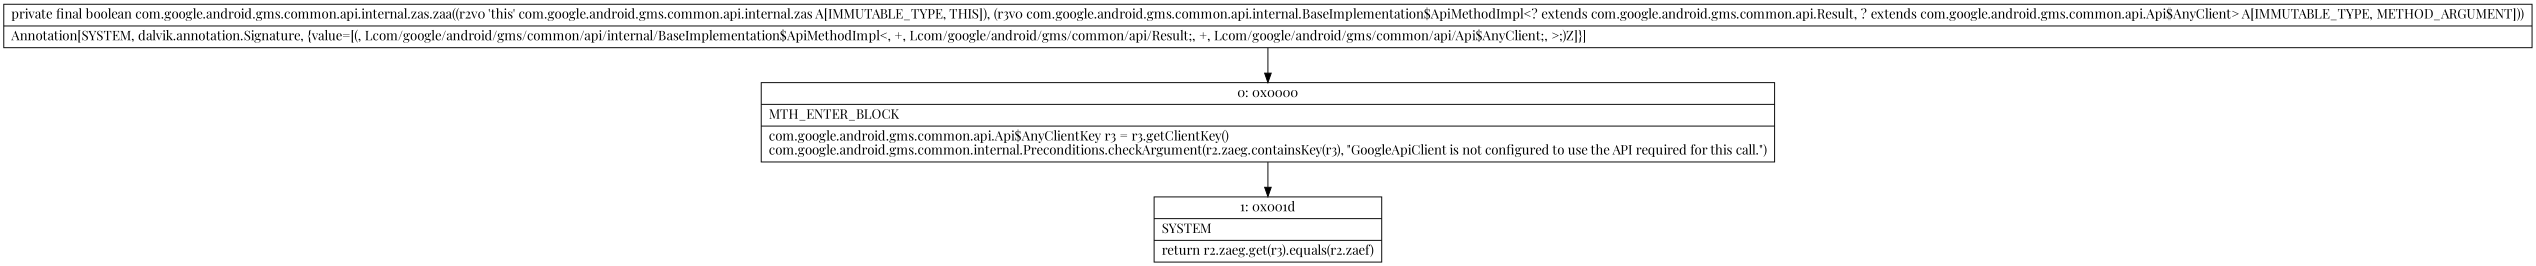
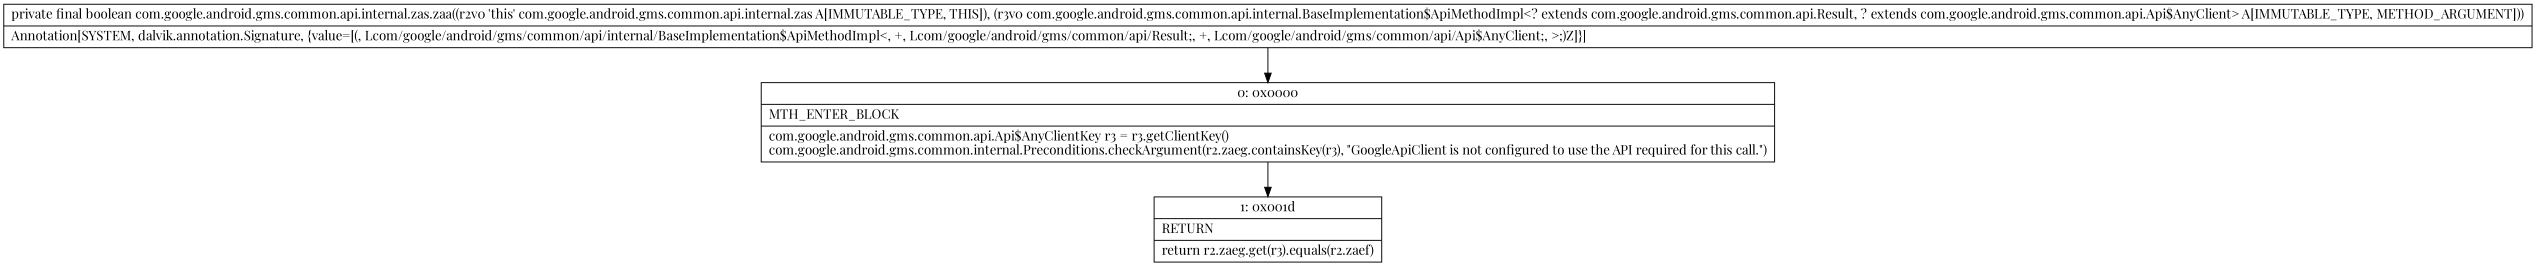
(1187, 229) -> (1188, 229)
